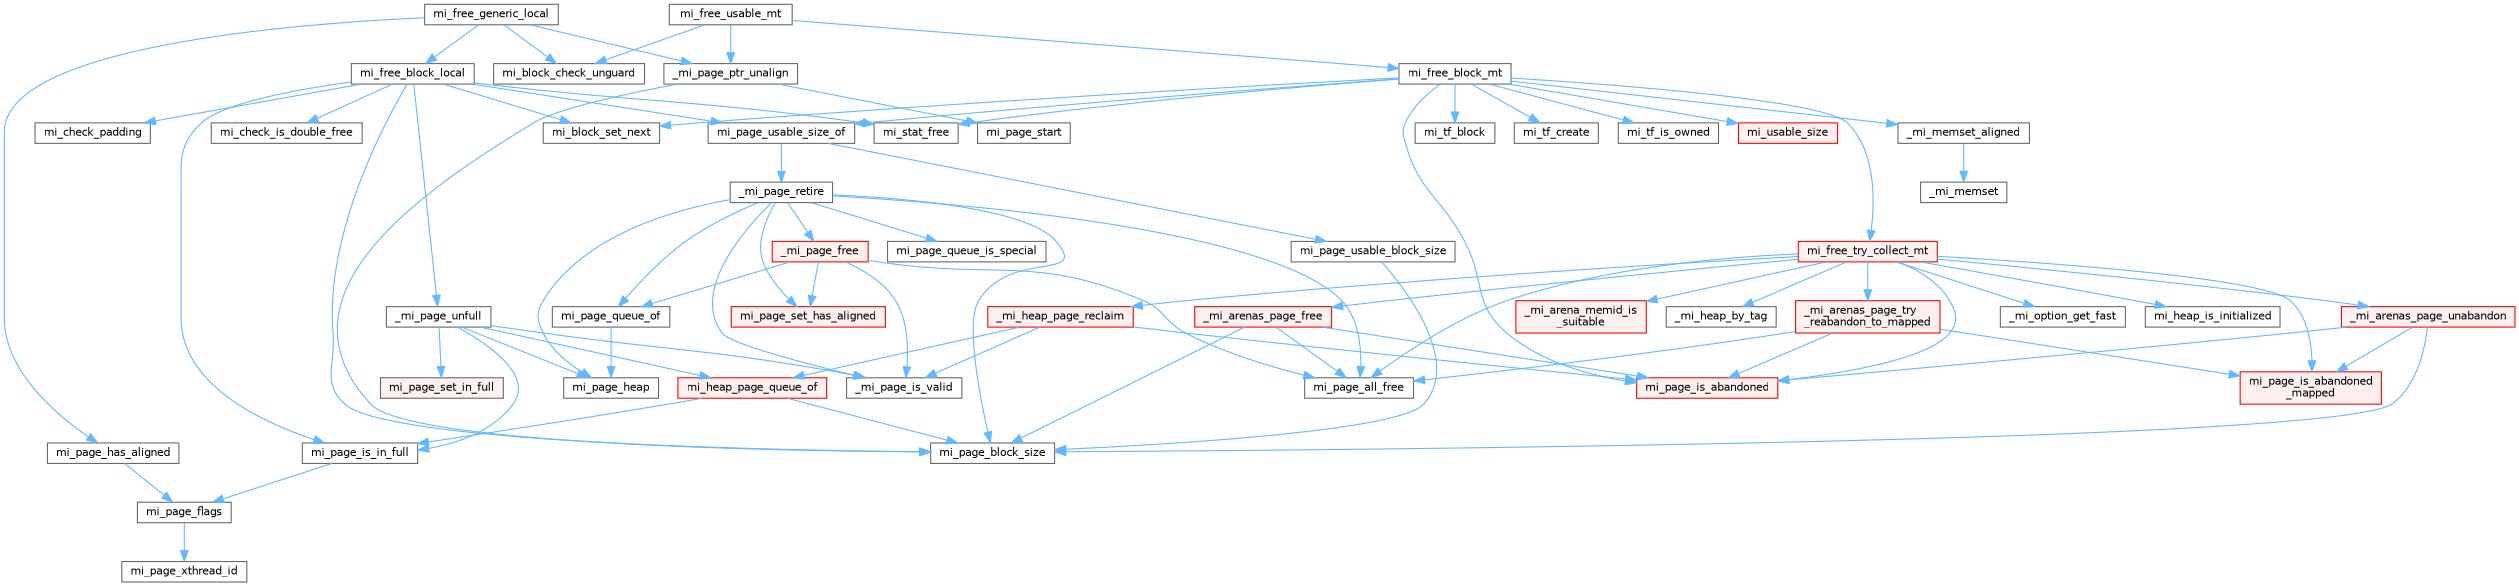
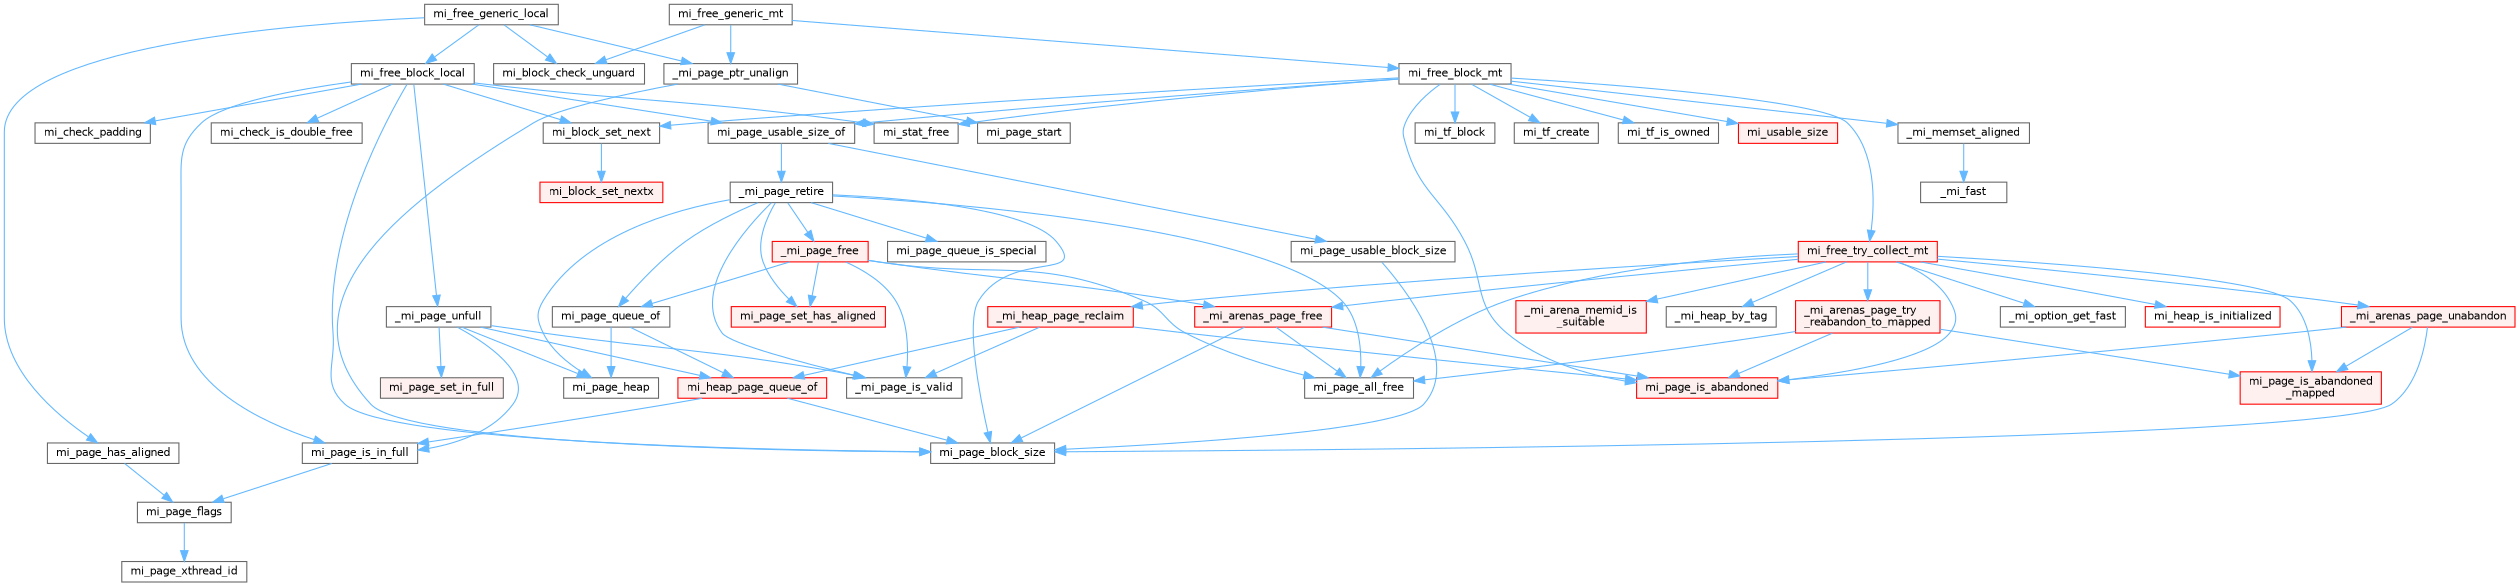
(731, 15) -> (731, 15)
none -> (601, 192)
(1964, 192) -> (1964, 192)
none -> (1036, 282)
(2213, 317) -> (2213, 317)
none -> (693, 358)
